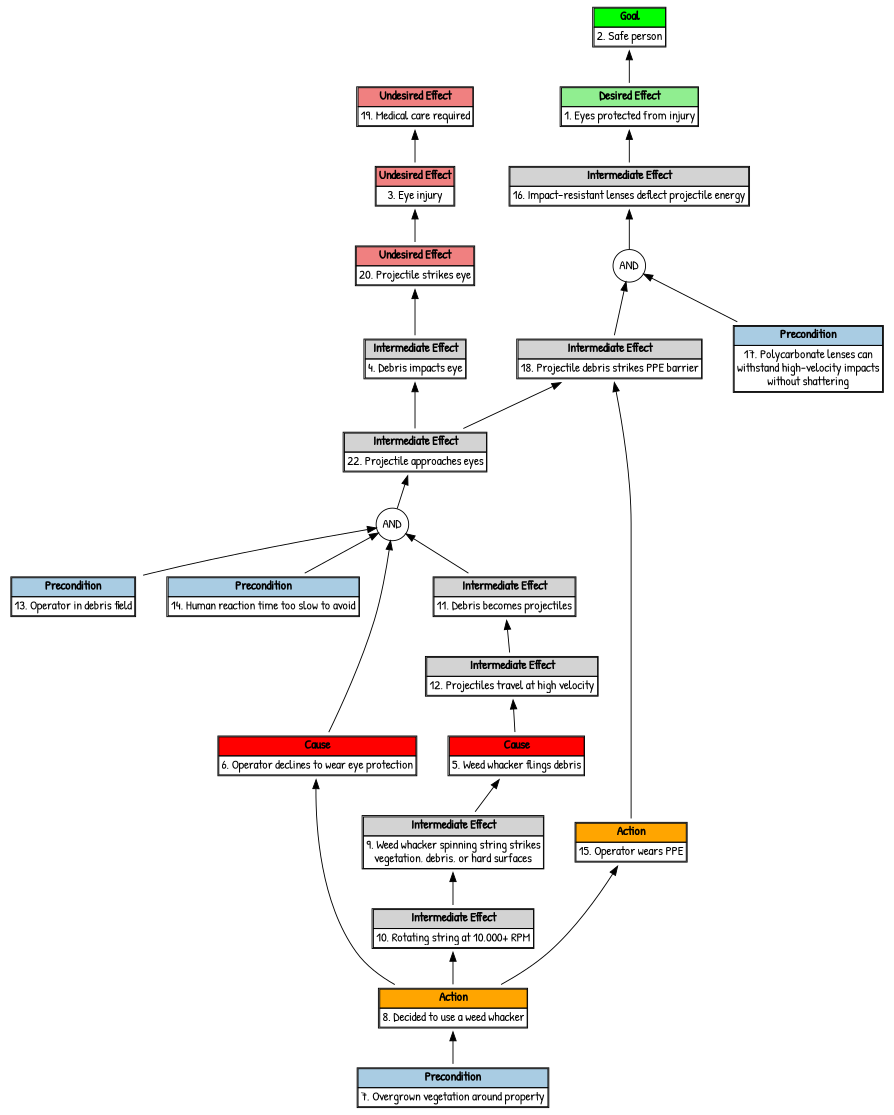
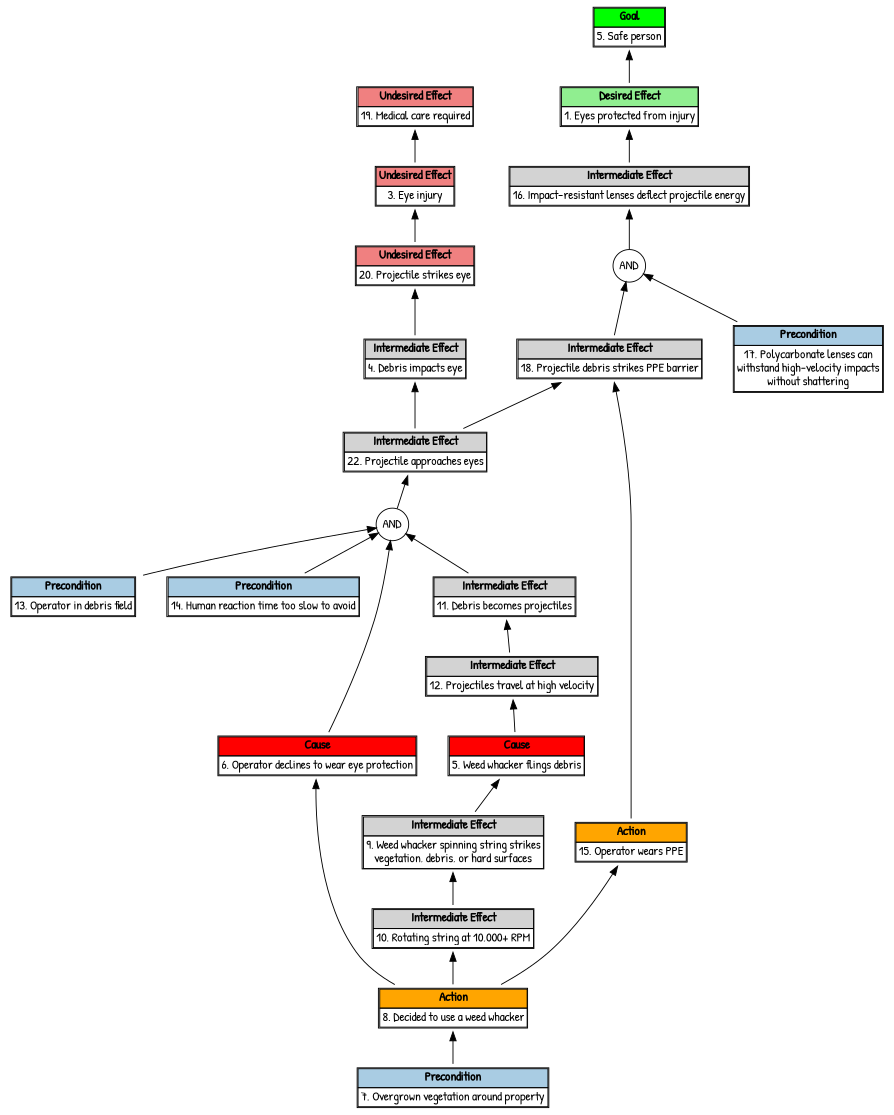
(630, 36) -> (629, 36)
